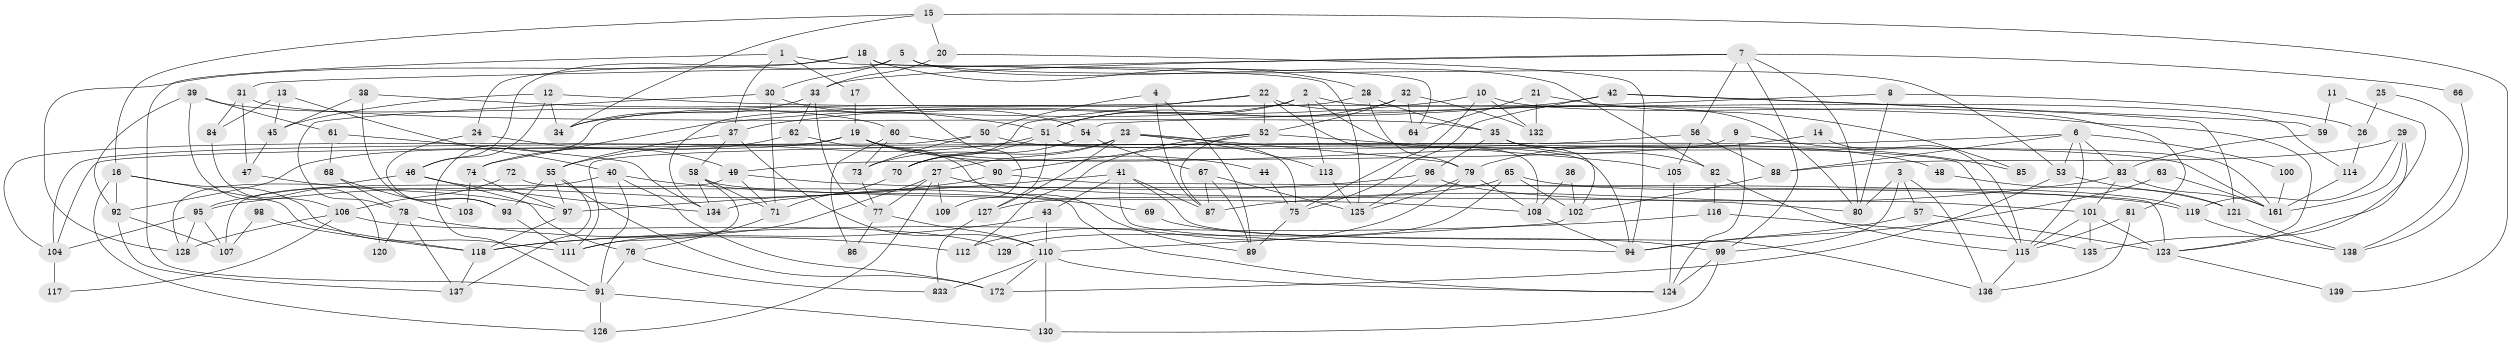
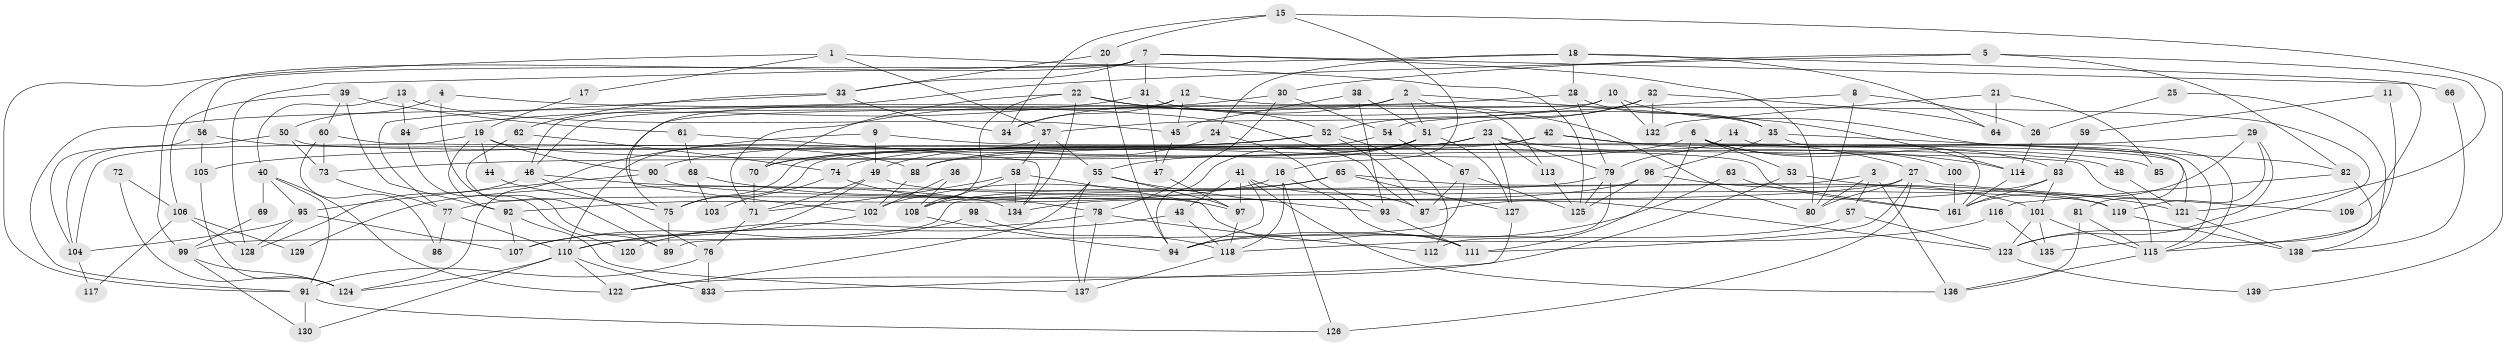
(1581, 71) -> (2411, 73)
(1970, 108) -> (1784, 150)
(997, 292) -> (616, 292)
